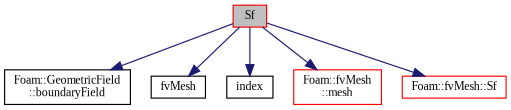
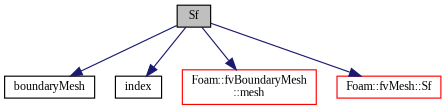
(250, 16) -> (194, 16)
(68, 87) -> none
(178, 87) -> (50, 87)
(338, 87) -> (249, 87)
